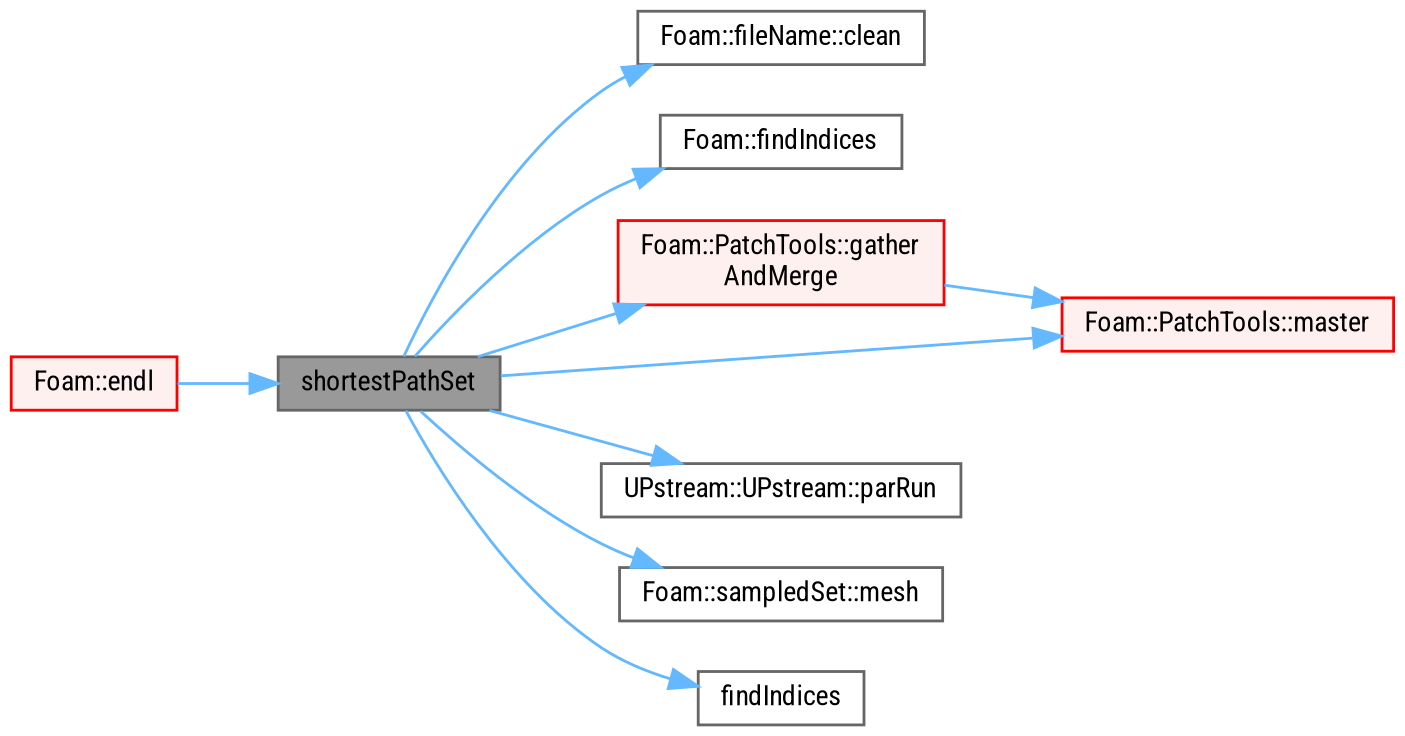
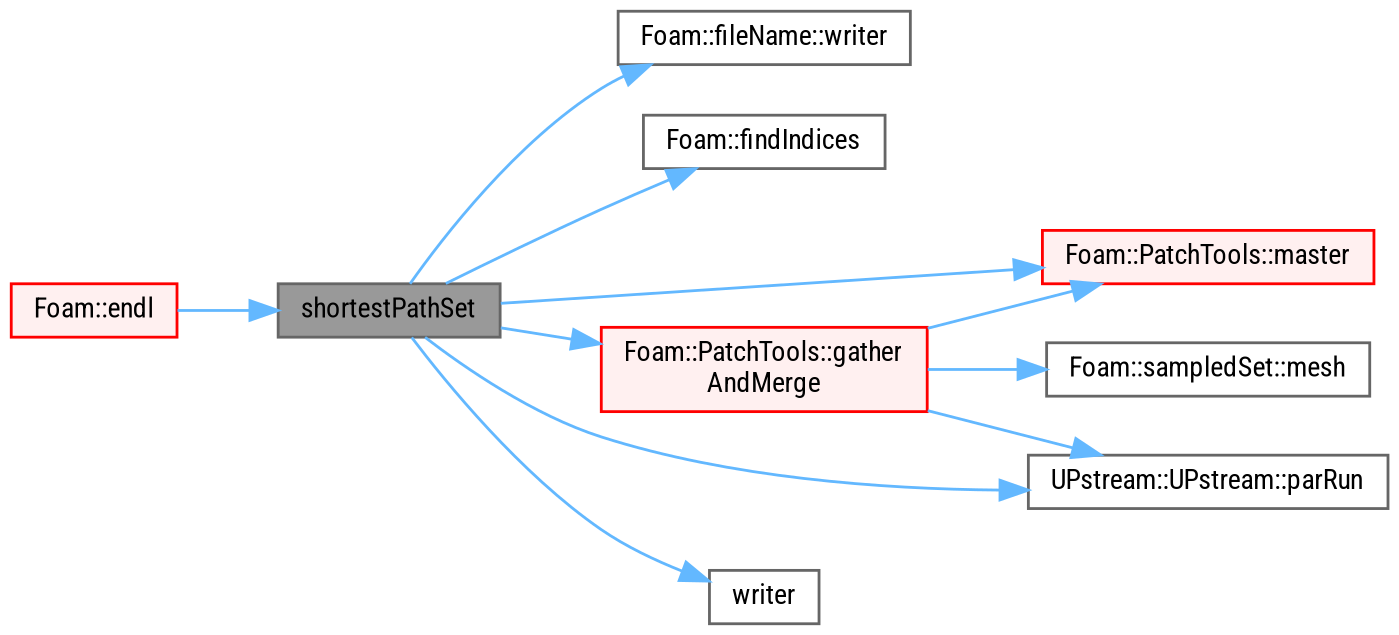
(781, 38) -> (764, 38)
none -> (1000, 429)
(521, 494) -> (973, 369)
(781, 698) -> (764, 597)
